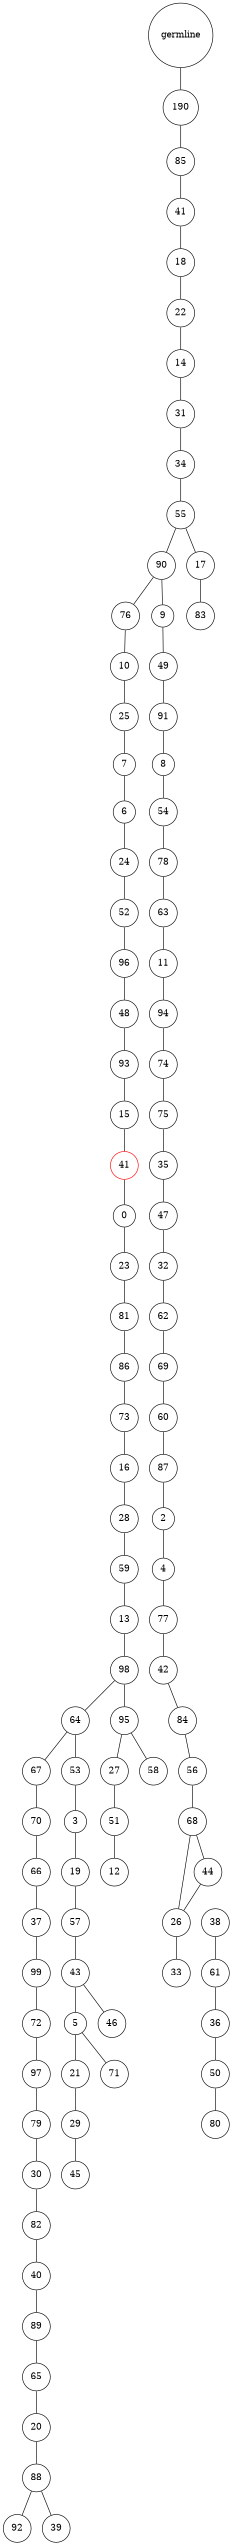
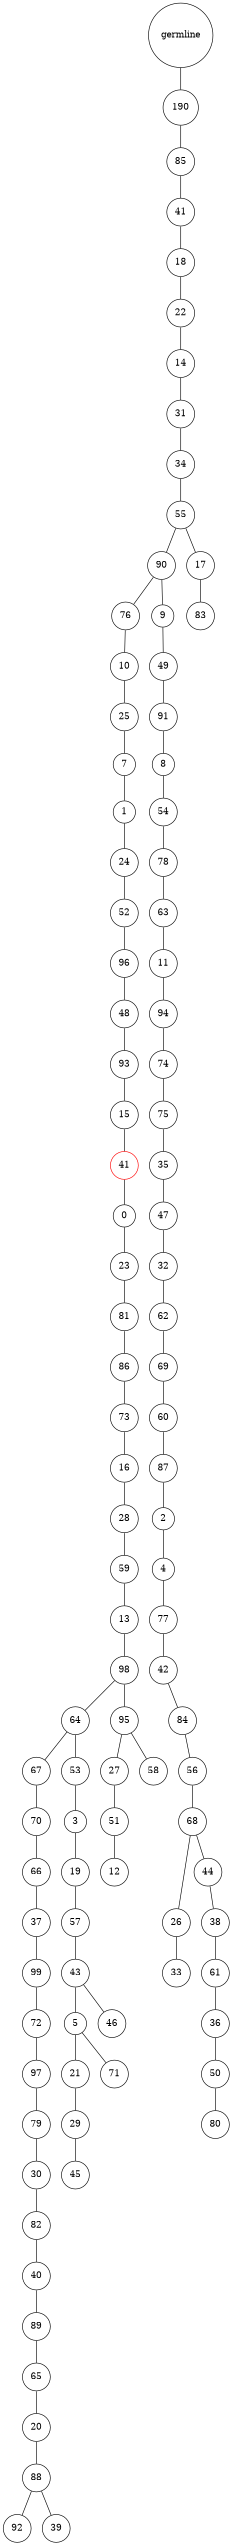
(124, 812) -> (124, 812)
(192, 1897) -> (212, 1897)
